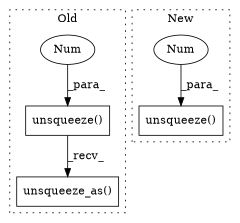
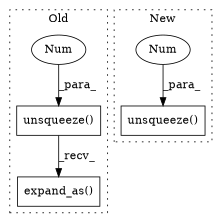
(68, 192) -> (59, 192)
